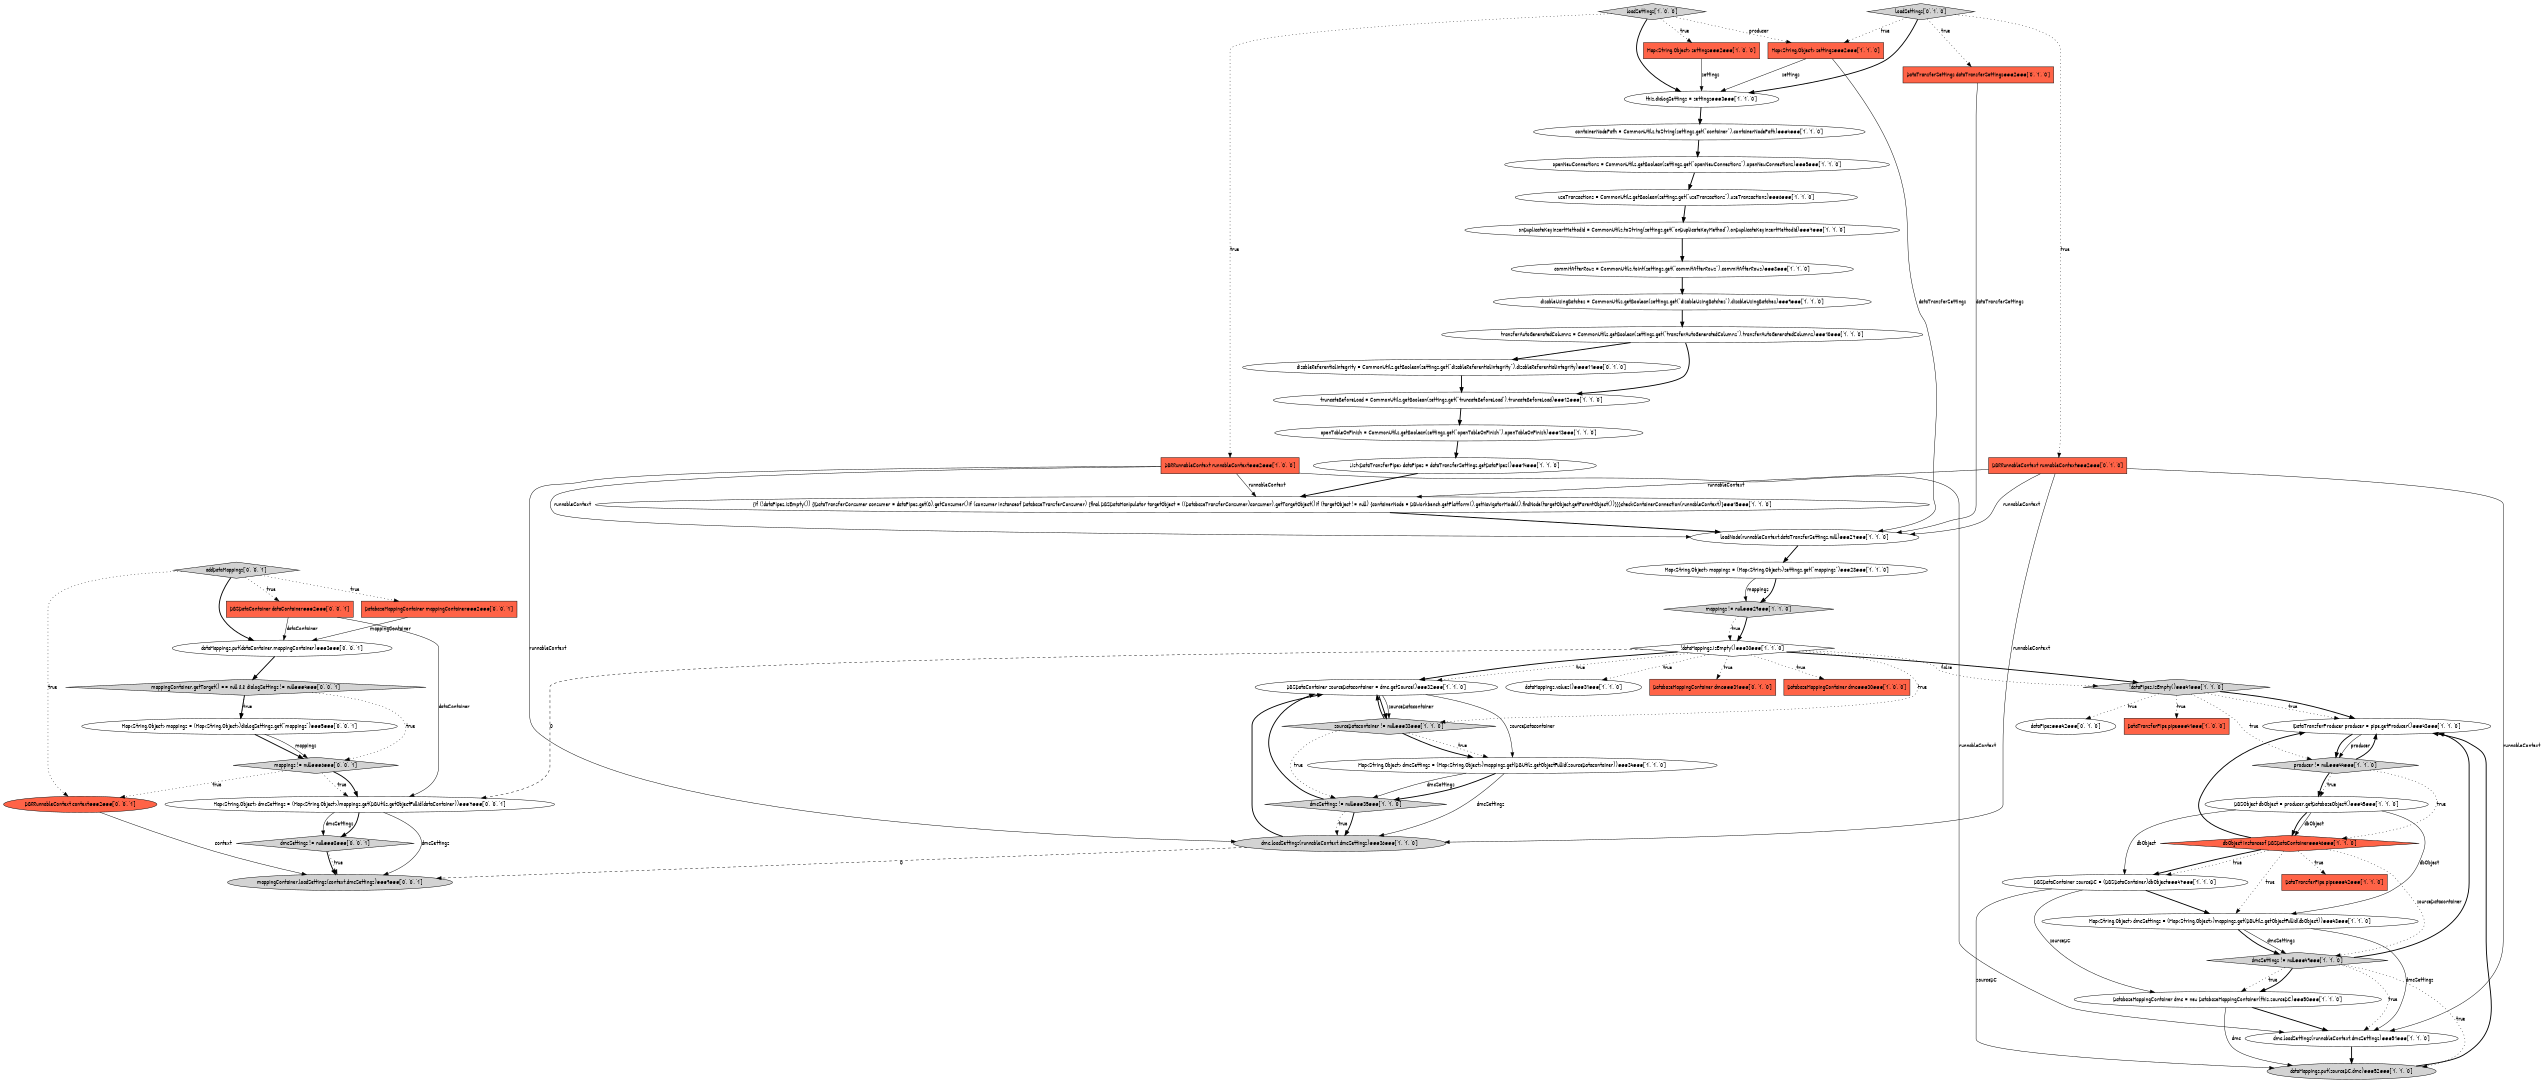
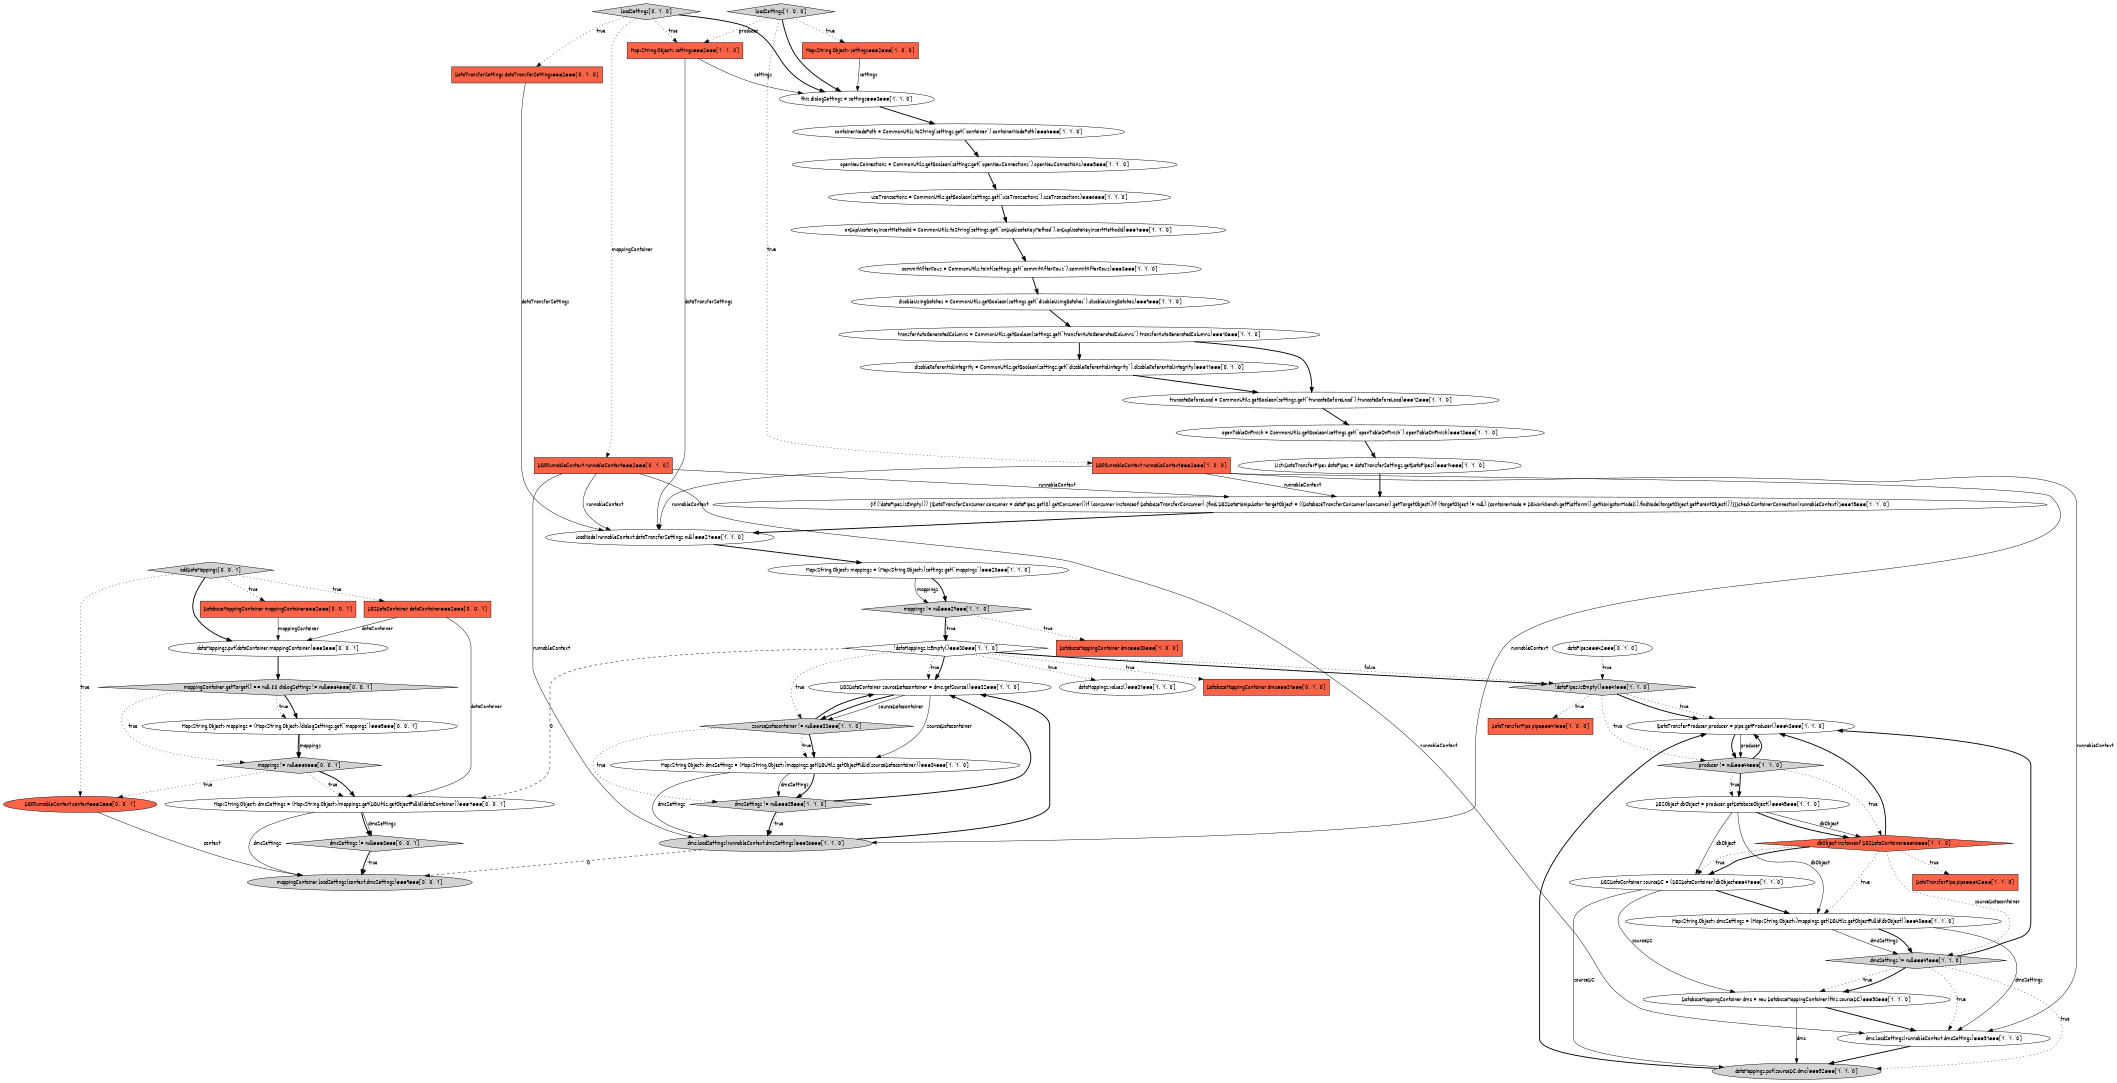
(2065, 250) -> (632, 250)
(1785, 666) -> (1025, 627)
(2125, 706) -> (1602, 666)
